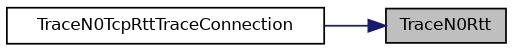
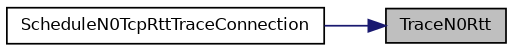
(166, 26) -> (166, 26)
